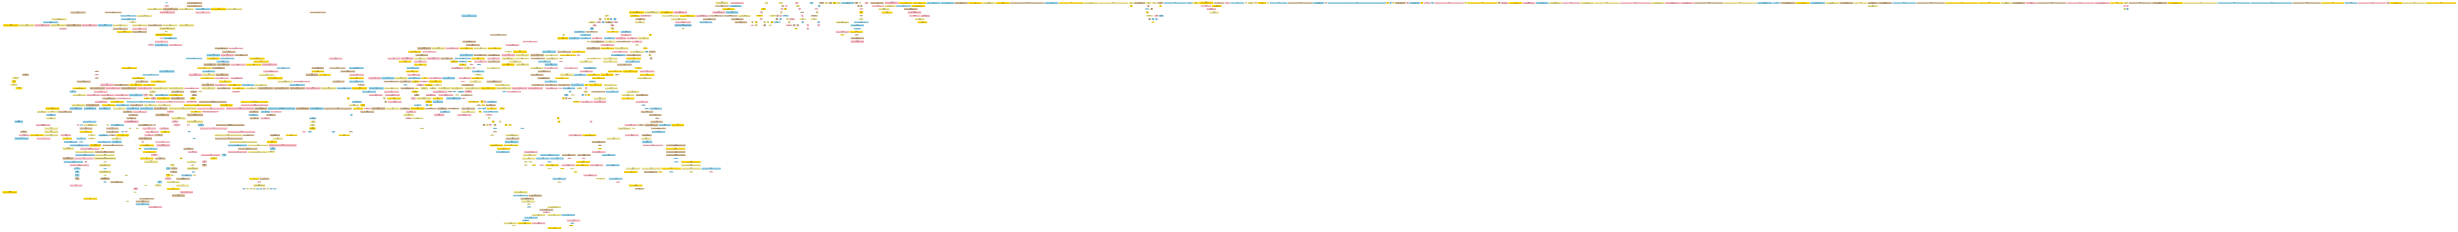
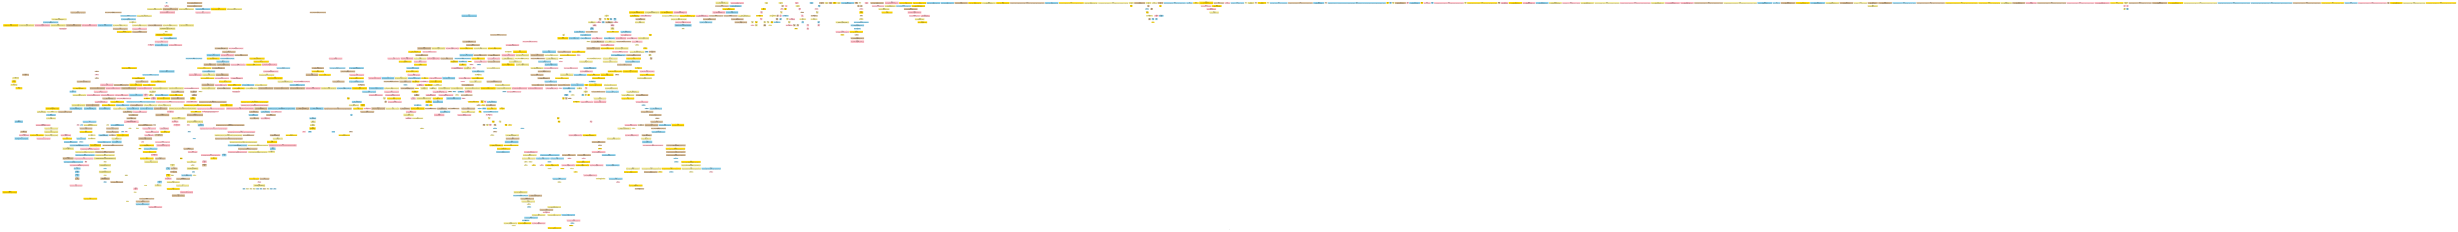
(337, 68) -> (337, 68)
